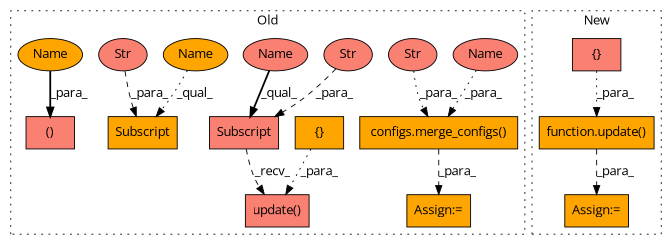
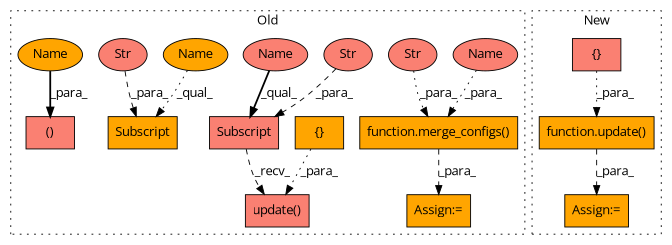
(439, 133) -> (439, 133)
